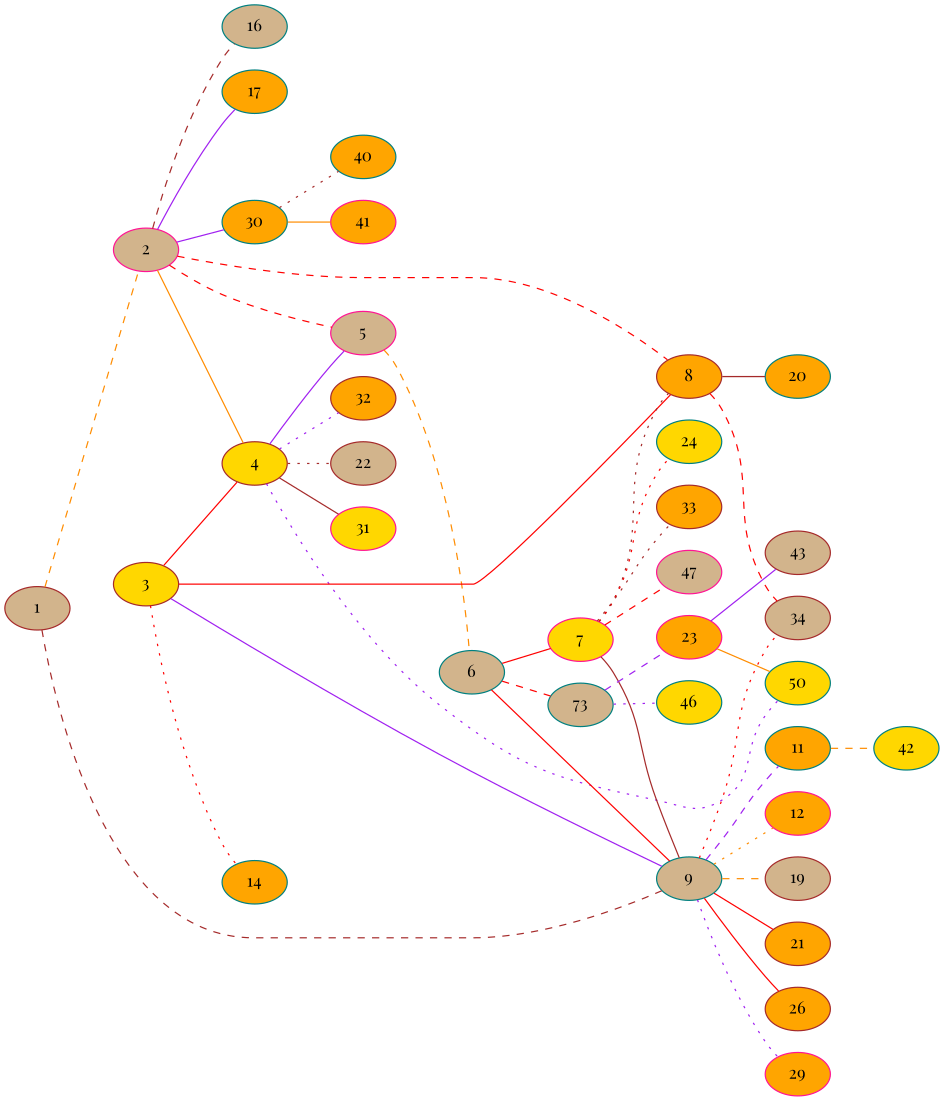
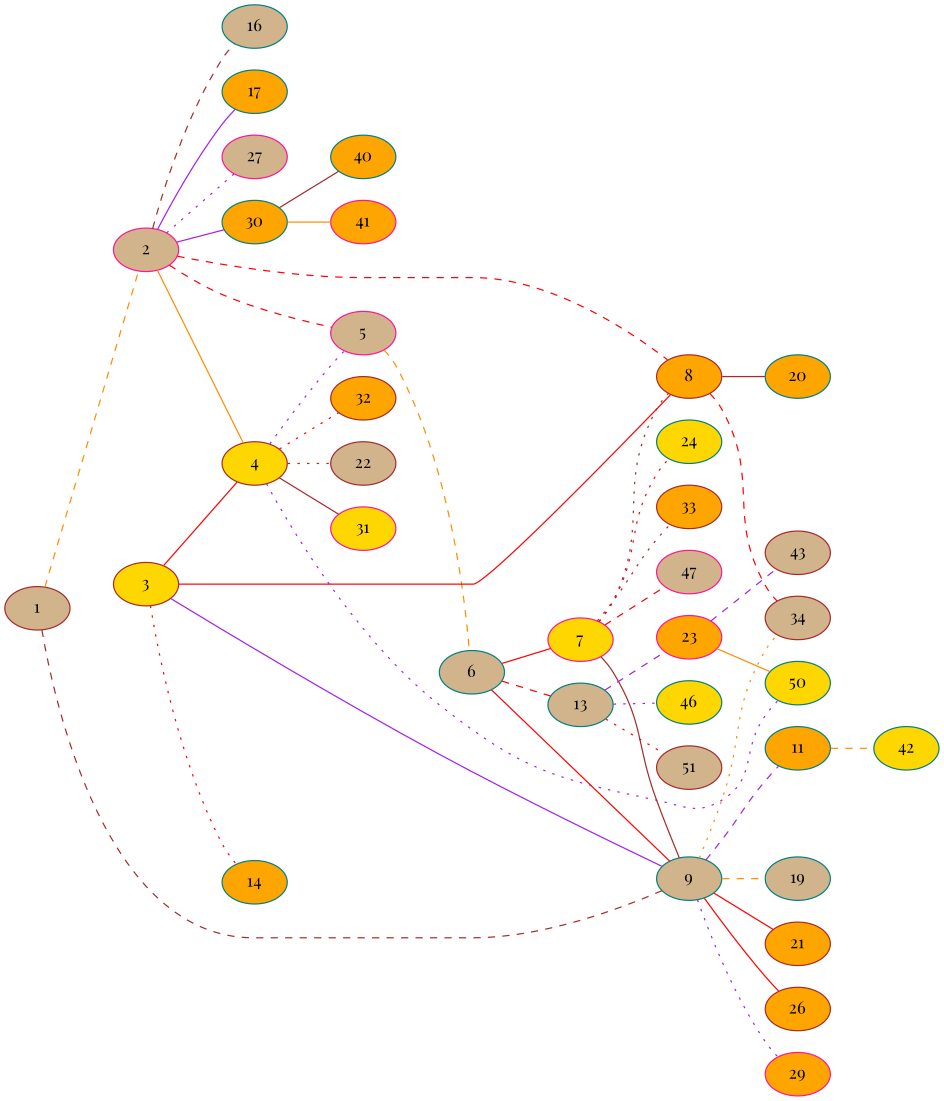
none -> (255, 157)
(309, 189) -> (309, 189)
(306, 396) -> (306, 396)
(309, 431) -> (309, 431)
(743, 595) -> (743, 595)
(581, 705) -> (581, 705)
(735, 745) -> (735, 745)
none -> (689, 768)
(798, 813) -> none
(798, 879) -> (798, 879)
